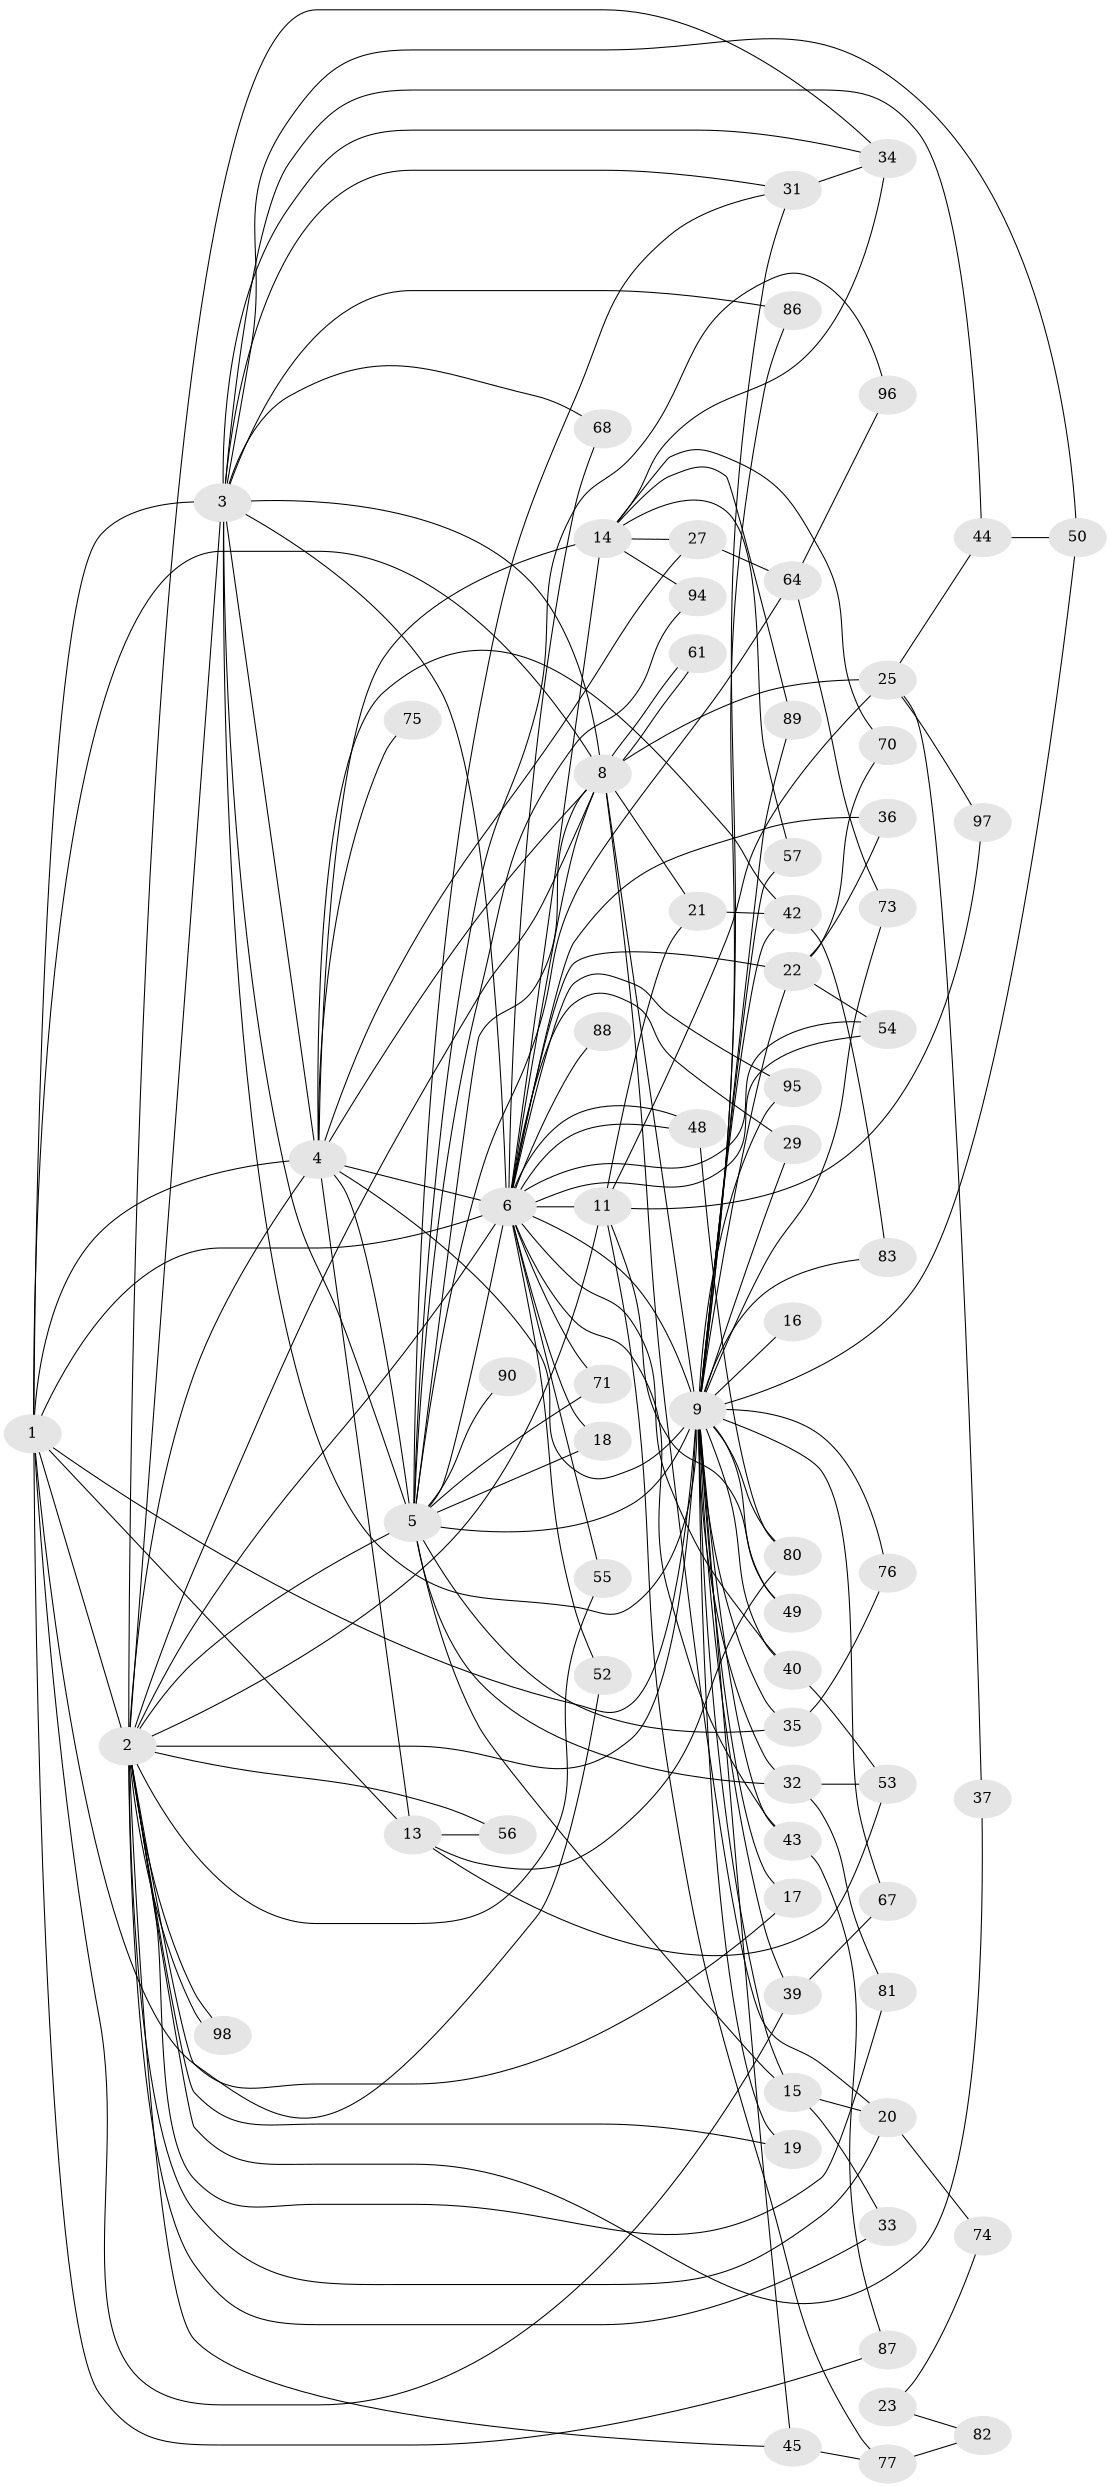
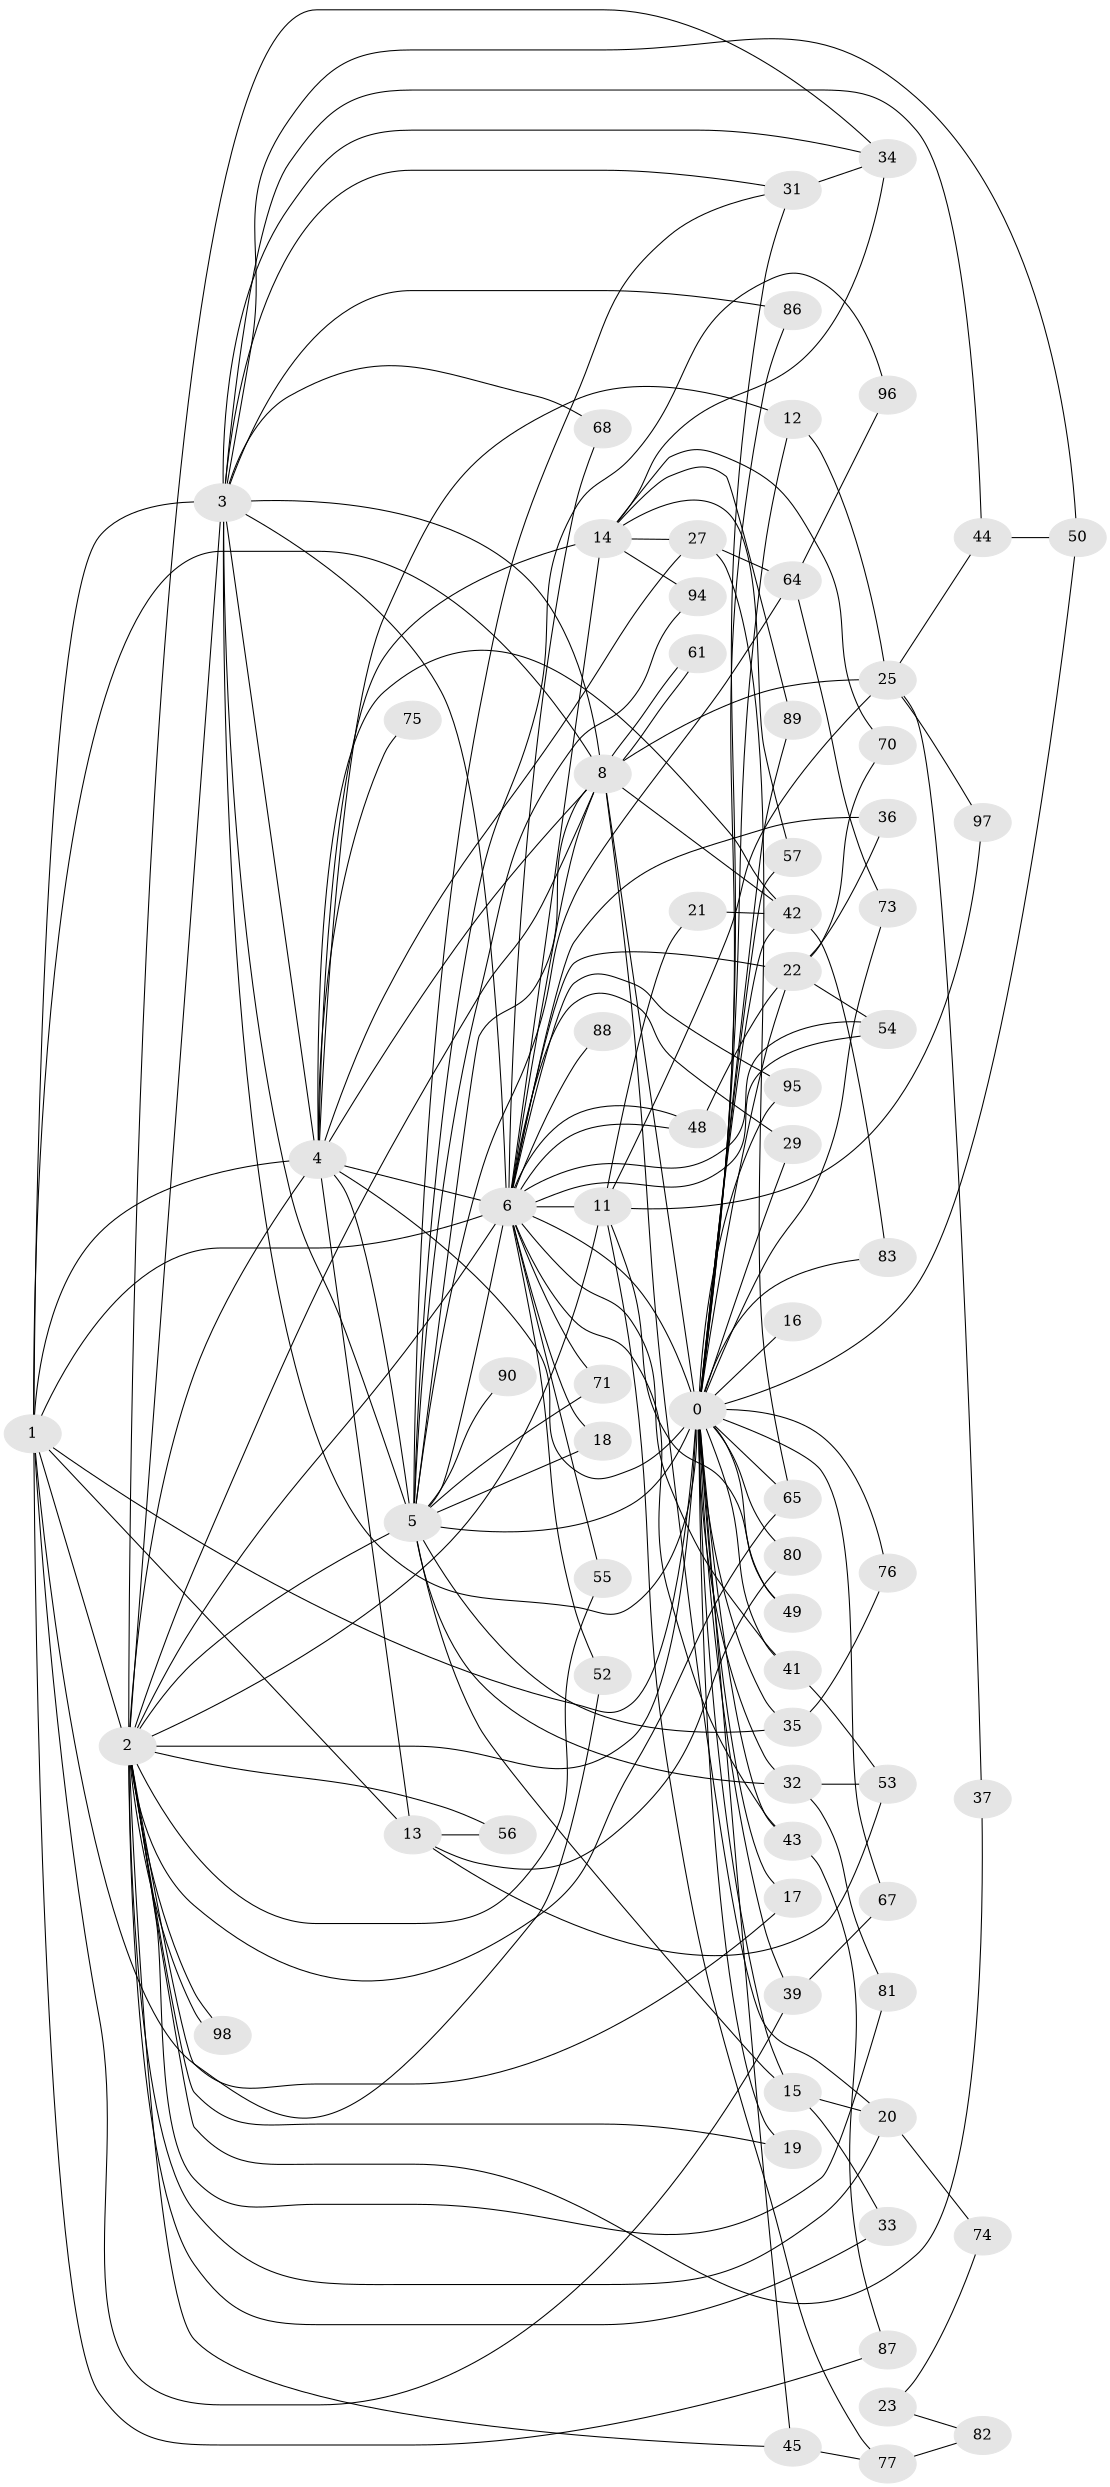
none -> (793, 419)
(650, 843) -> (694, 841)
(726, 1368) -> (753, 1023)
(698, 1411) -> (698, 1411)
none -> (793, 1499)
(793, 1670) -> (793, 1670)
